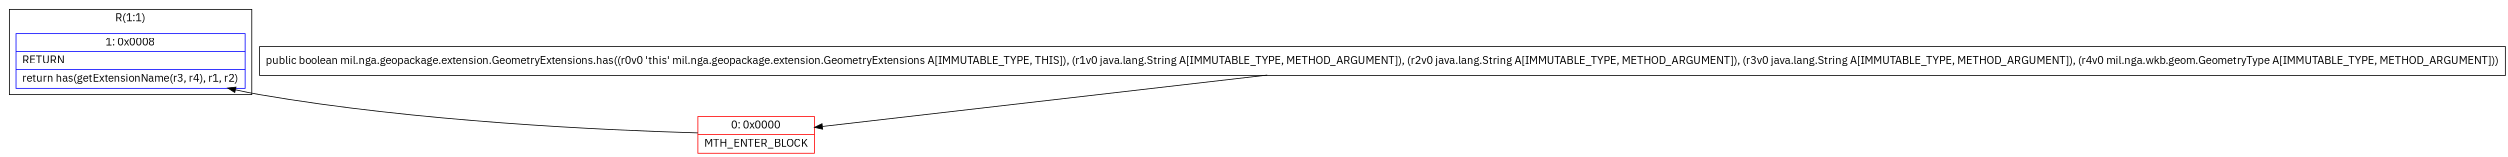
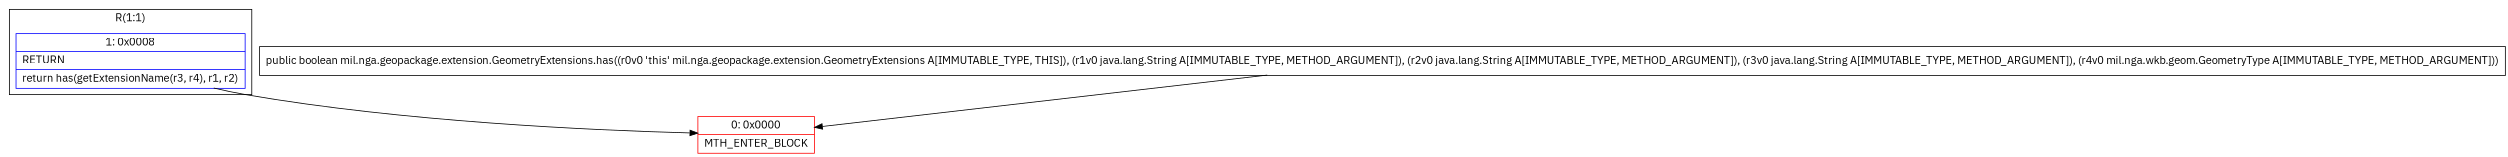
(466, 120) -> (451, 120)
